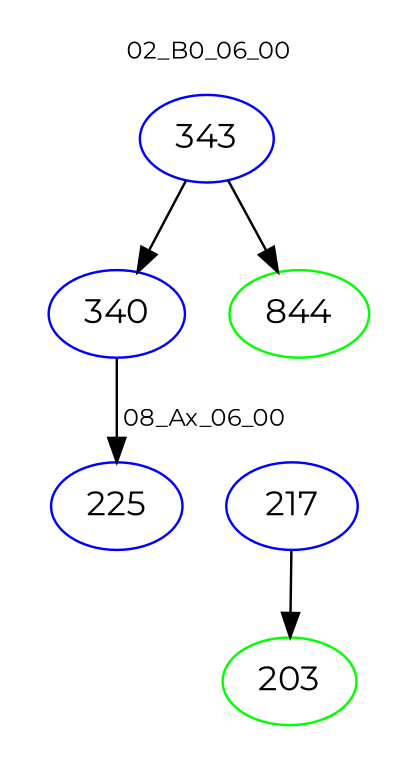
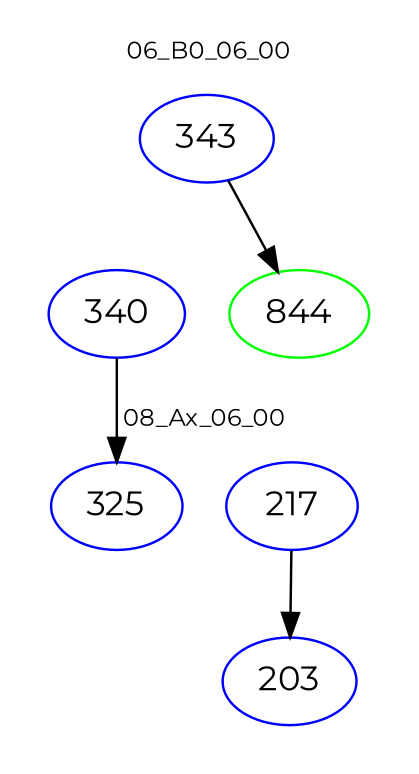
(209, 52) -> (209, 52)
(168, 215) -> none
(117, 506) -> (117, 506)
(290, 681) -> (290, 681)
